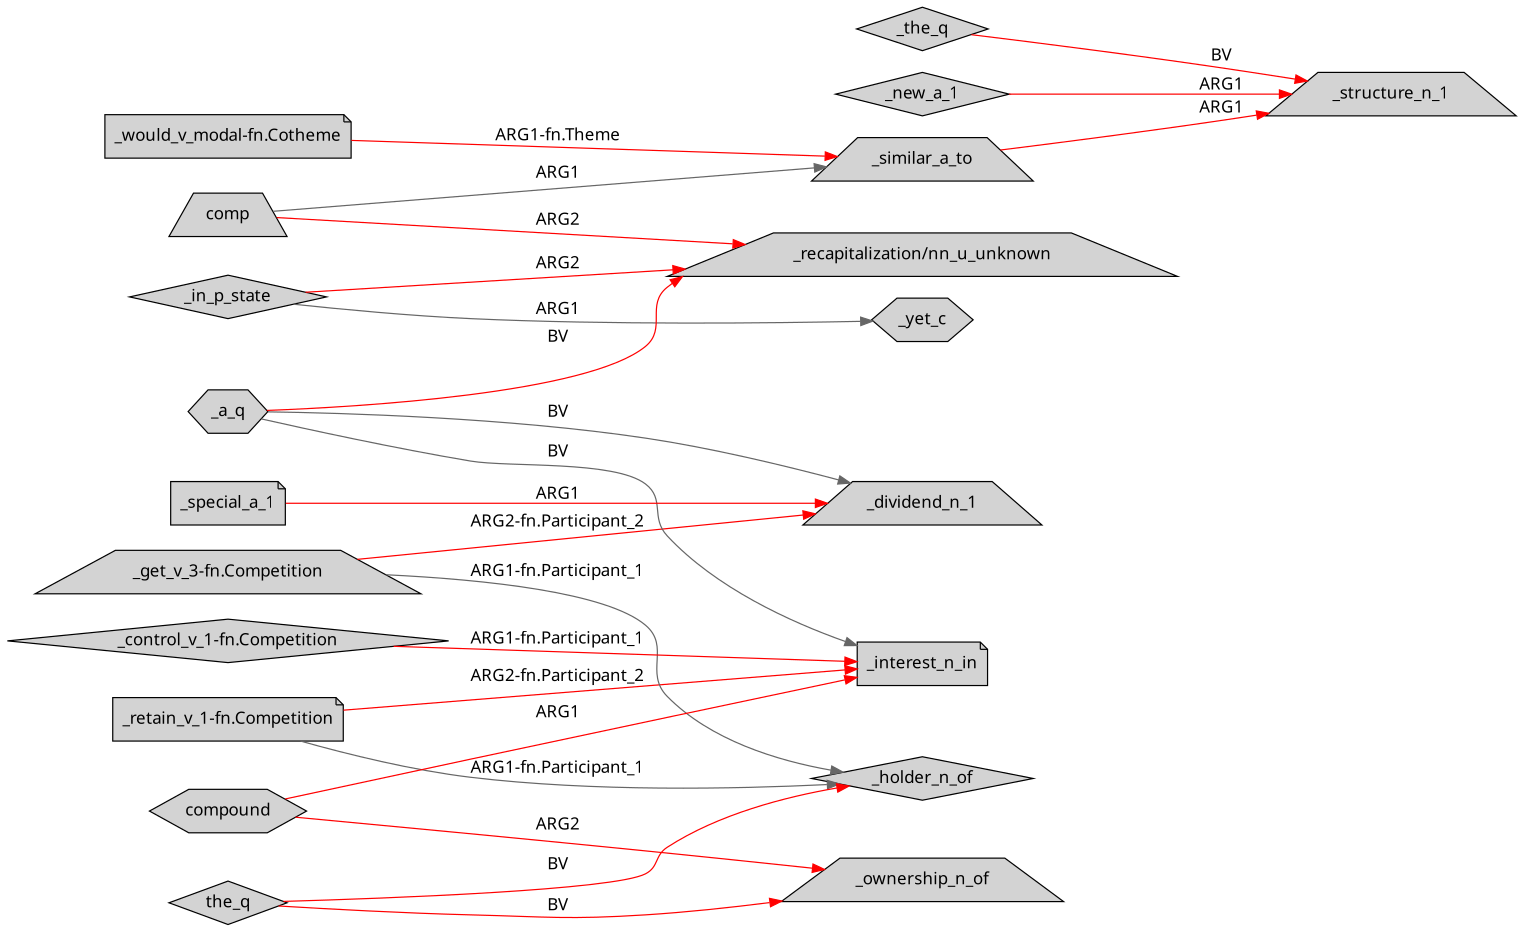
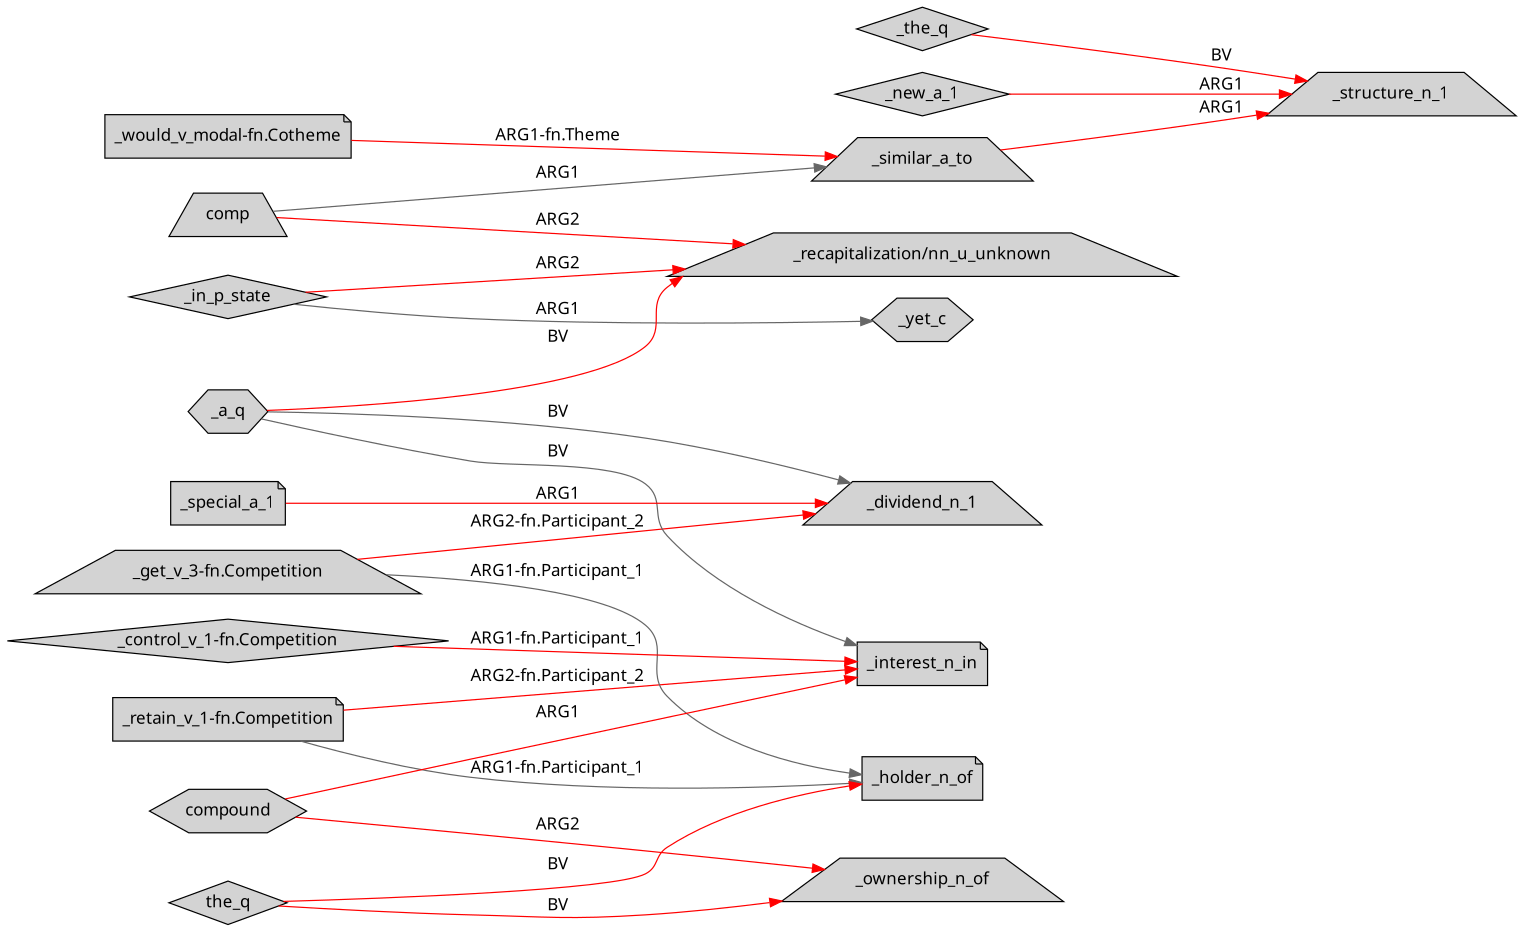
(922, 778) -> (922, 778)
